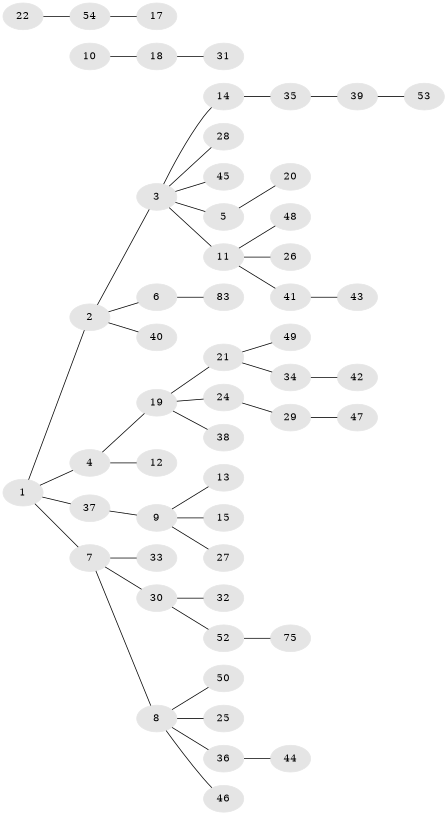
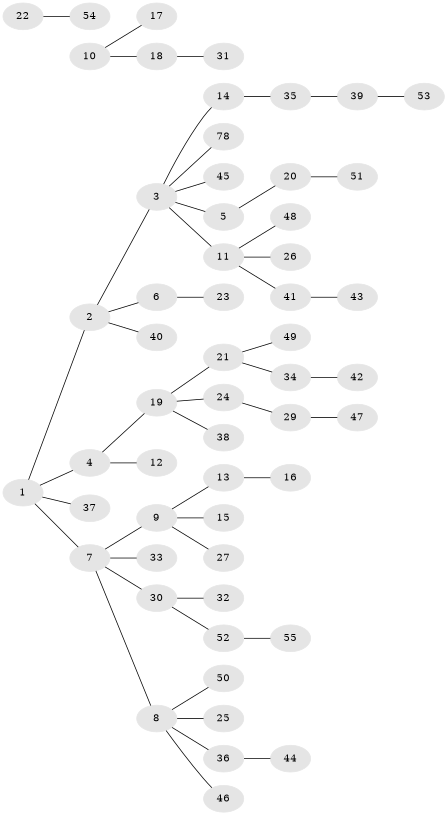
(123, 16) -> (123, 36)
(224, 137) -> (224, 137)
none -> (357, 177)
(224, 297) -> (224, 297)
none -> (291, 478)
(123, 513) -> (123, 538)
(291, 638) -> (291, 638)
